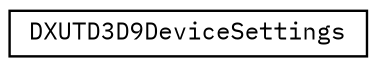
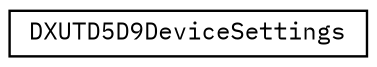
(188, 34) -> (188, 34)
